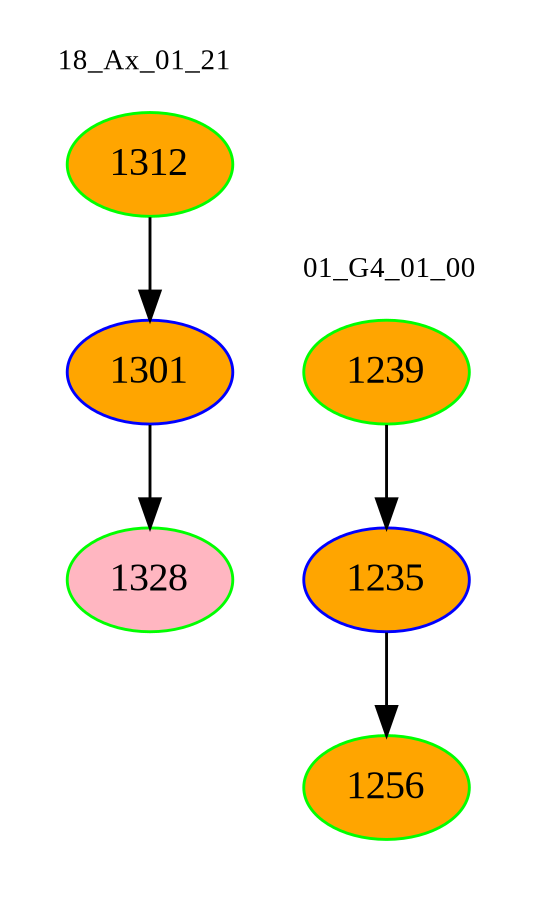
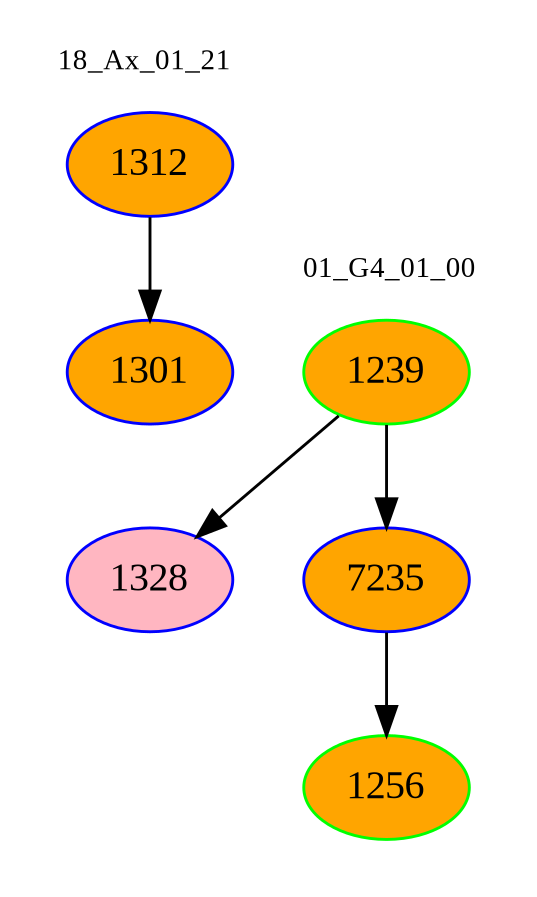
(150, 164) -> (150, 164)
(150, 462) -> (300, 449)
(150, 580) -> (150, 580)
(387, 580) -> (387, 580)
